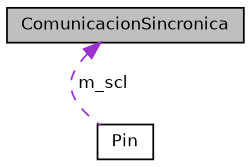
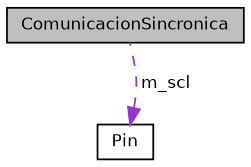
(72, 93) -> (136, 75)
